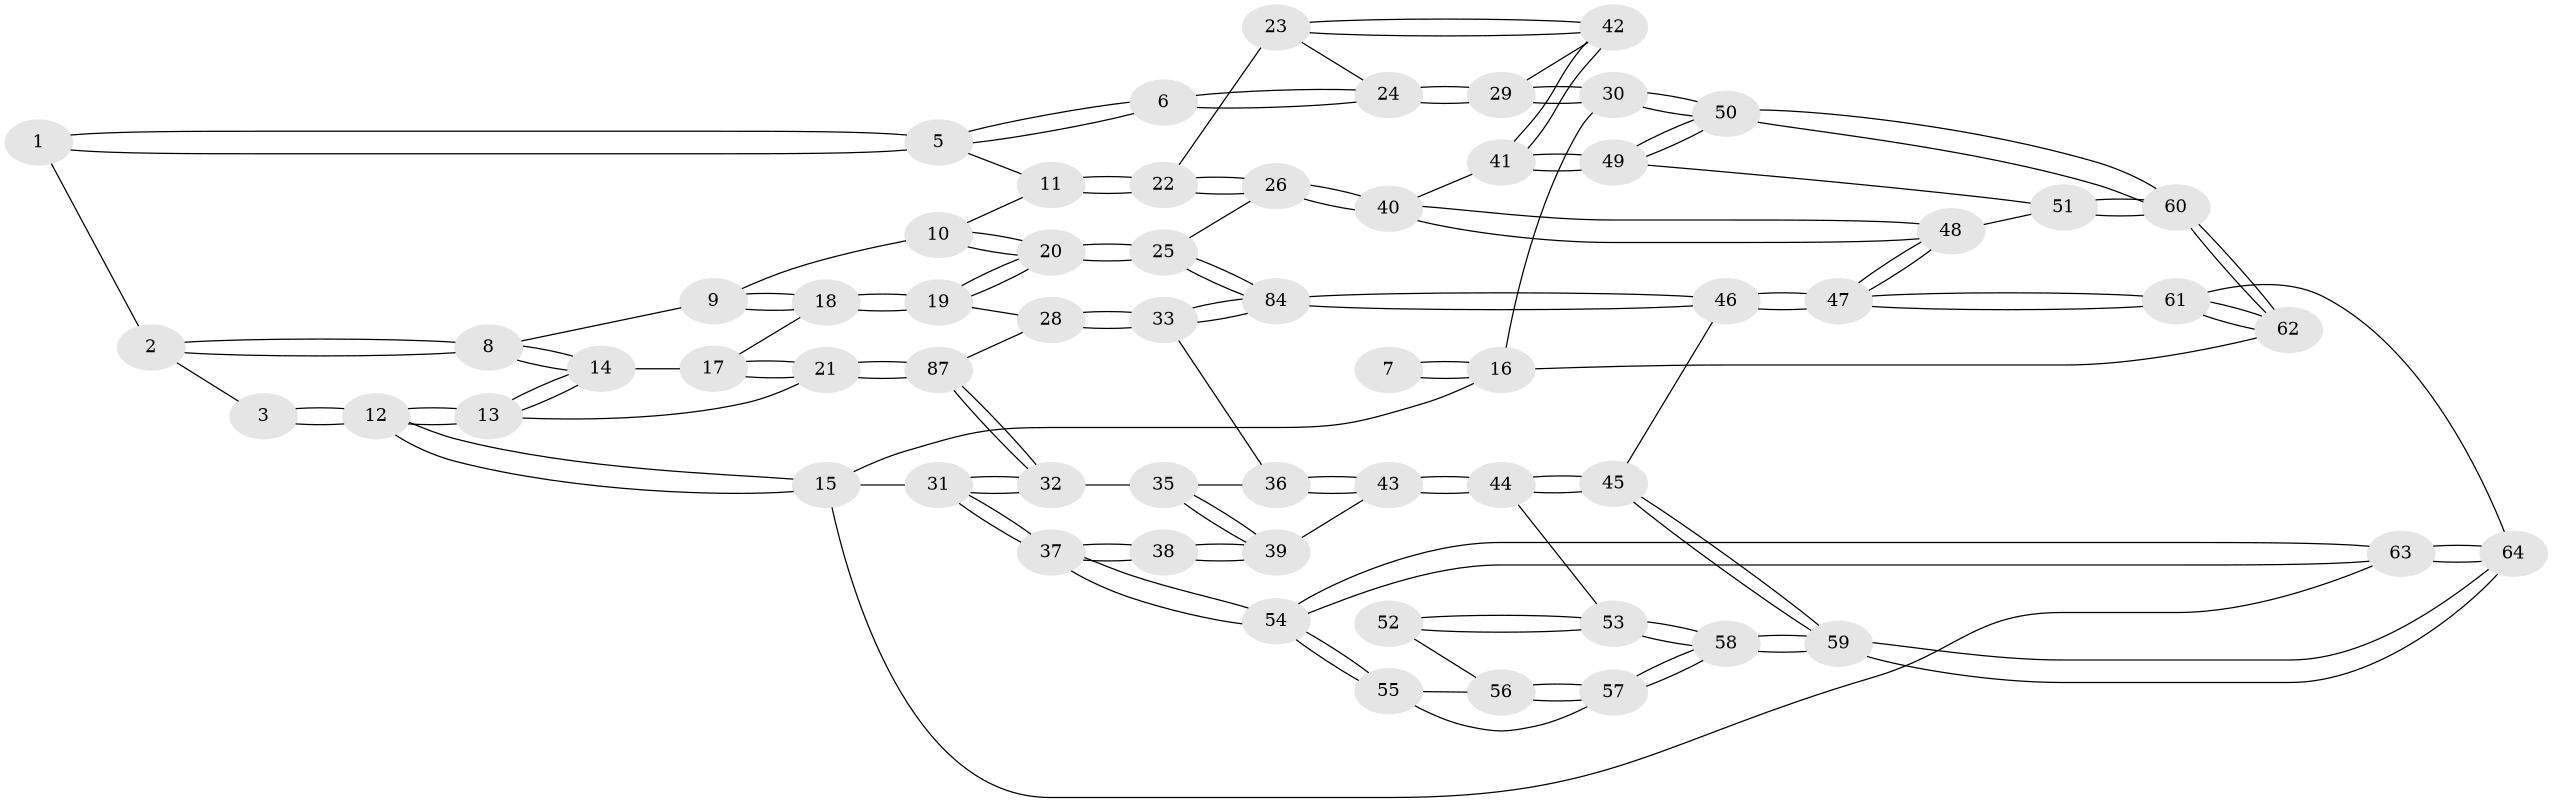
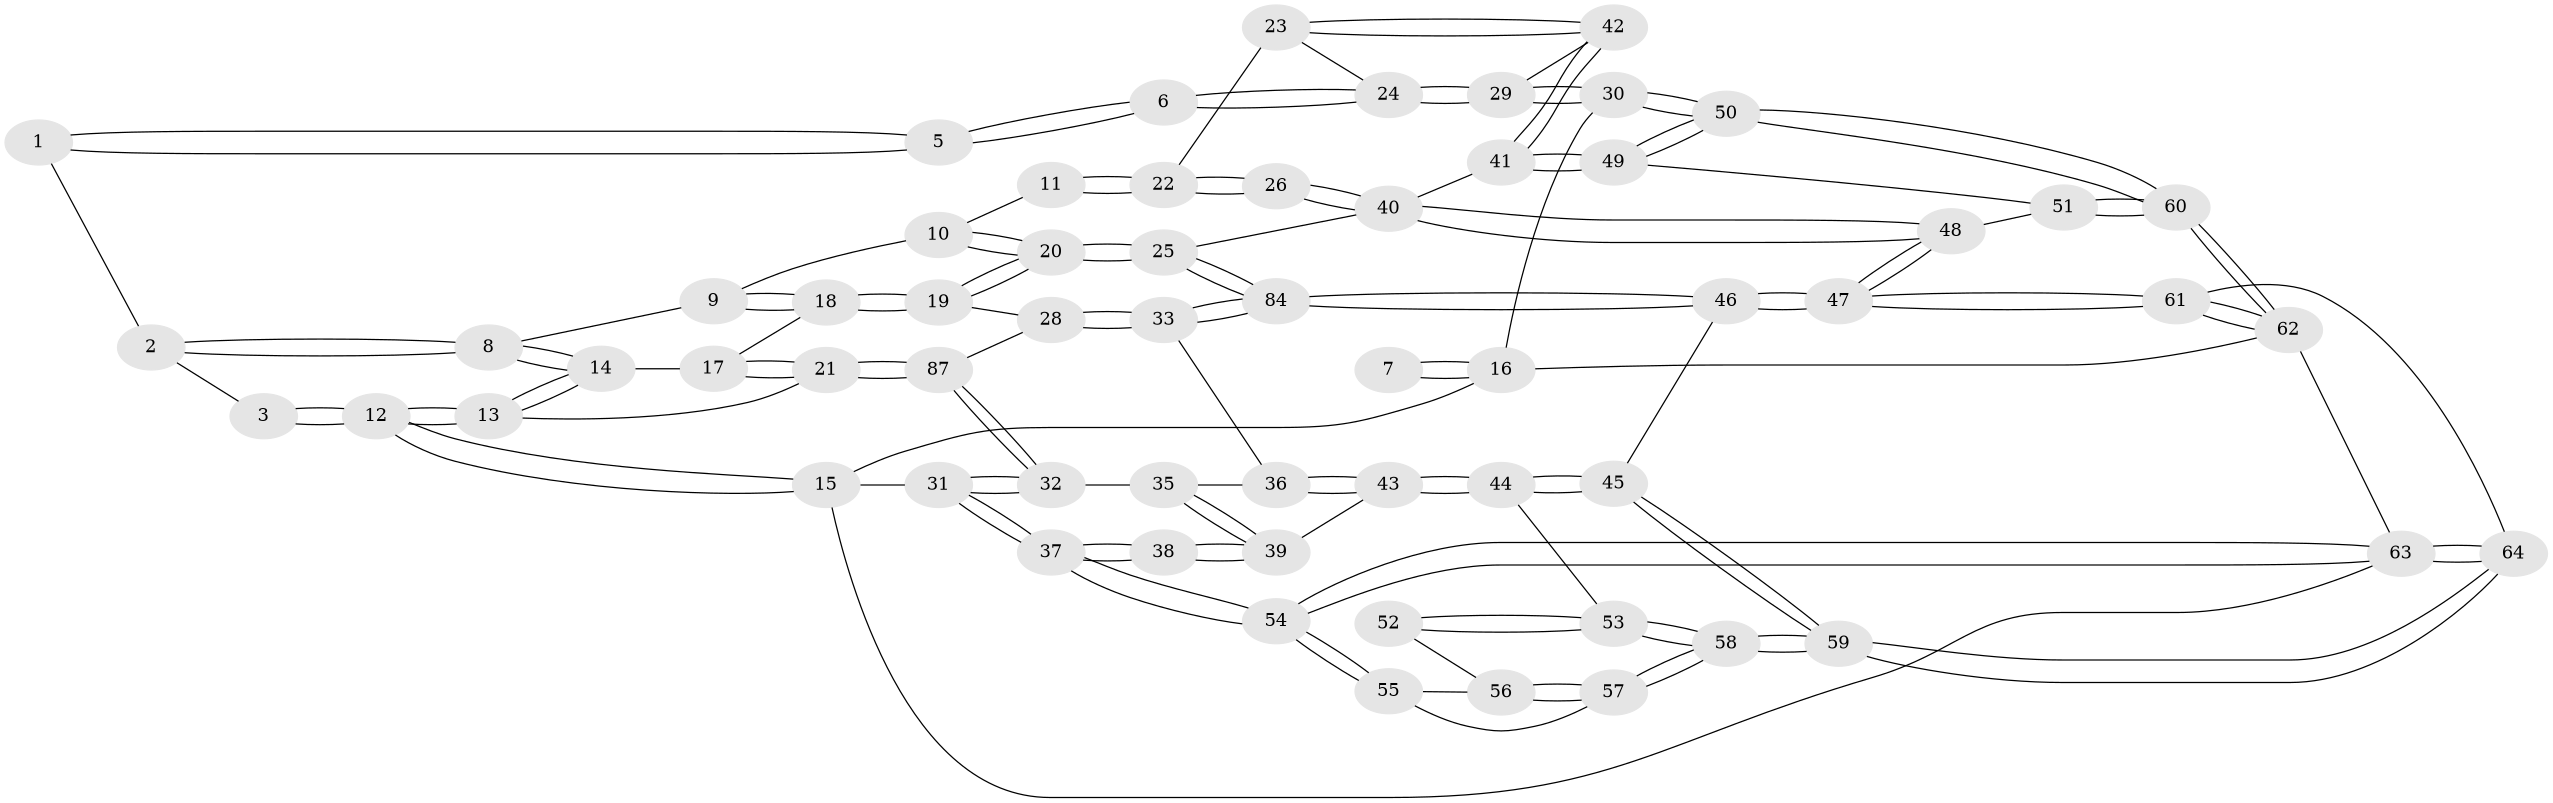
(995, 164) -> none
(1220, 219) -> (1276, 231)
none -> (2345, 442)
